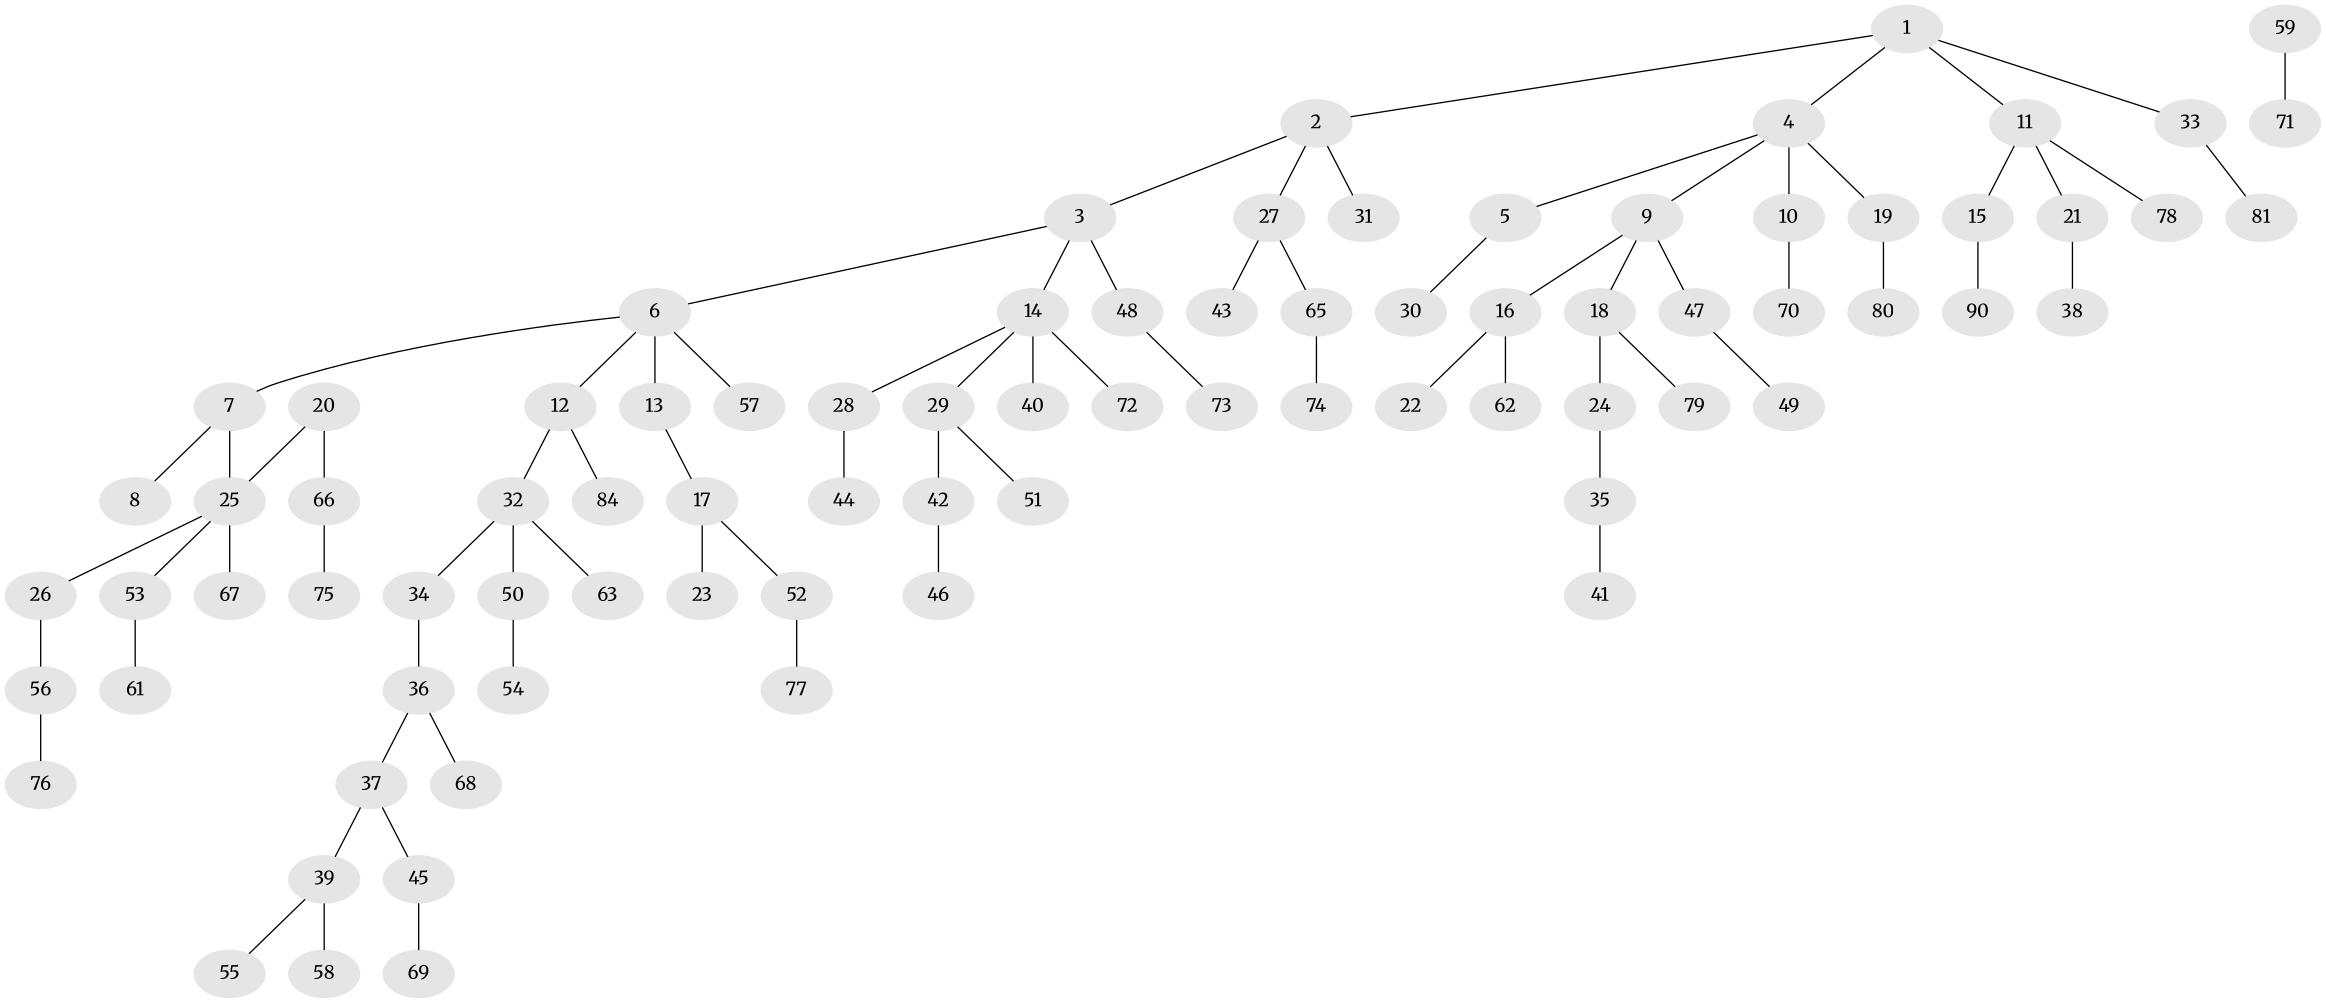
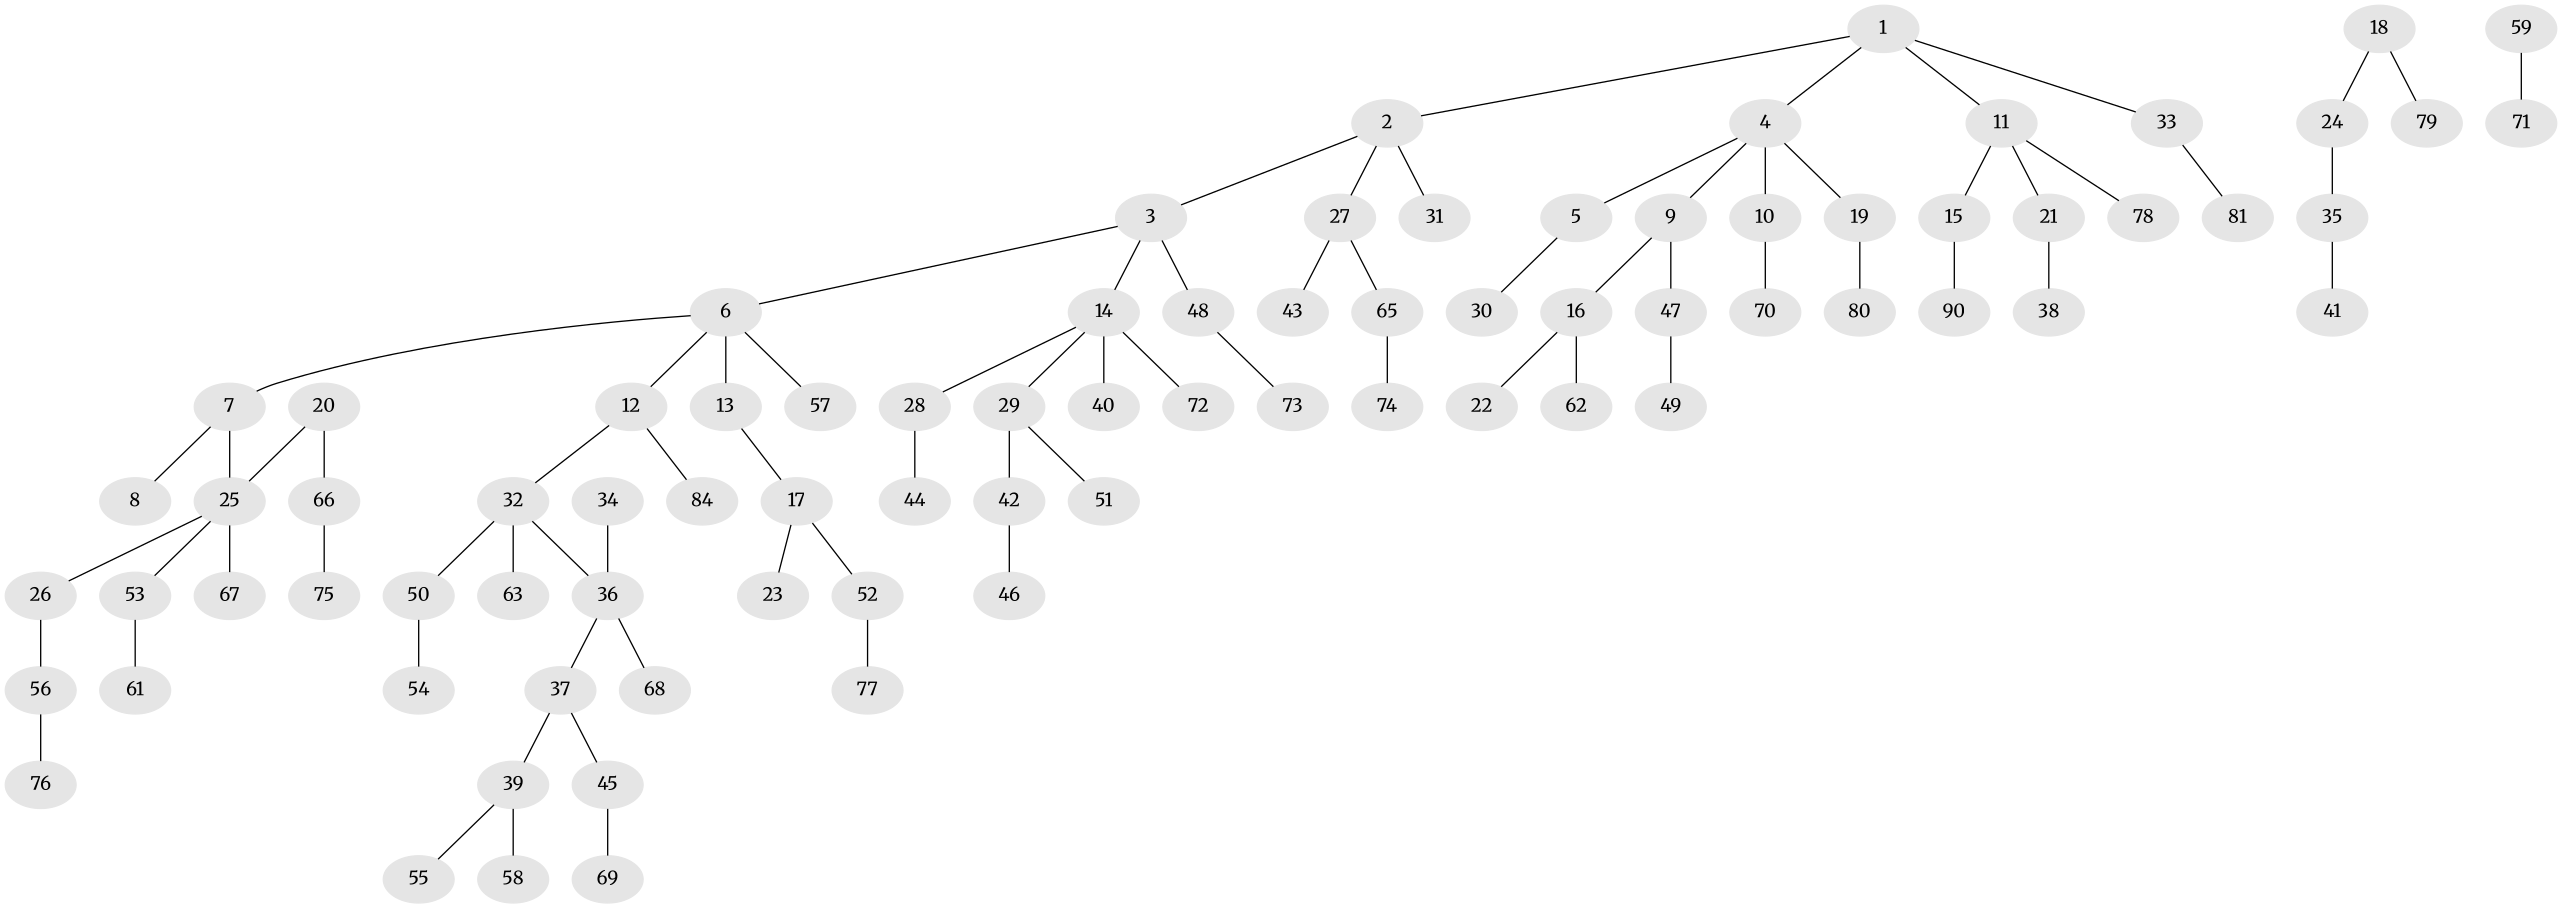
(1624, 265) -> none
(466, 548) -> (560, 548)
